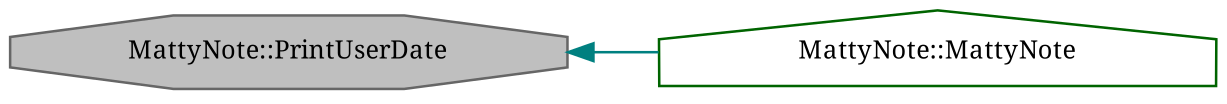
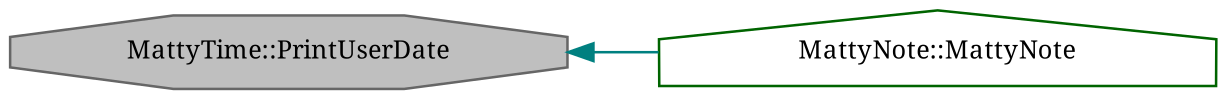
(289, 52) -> (289, 52)
